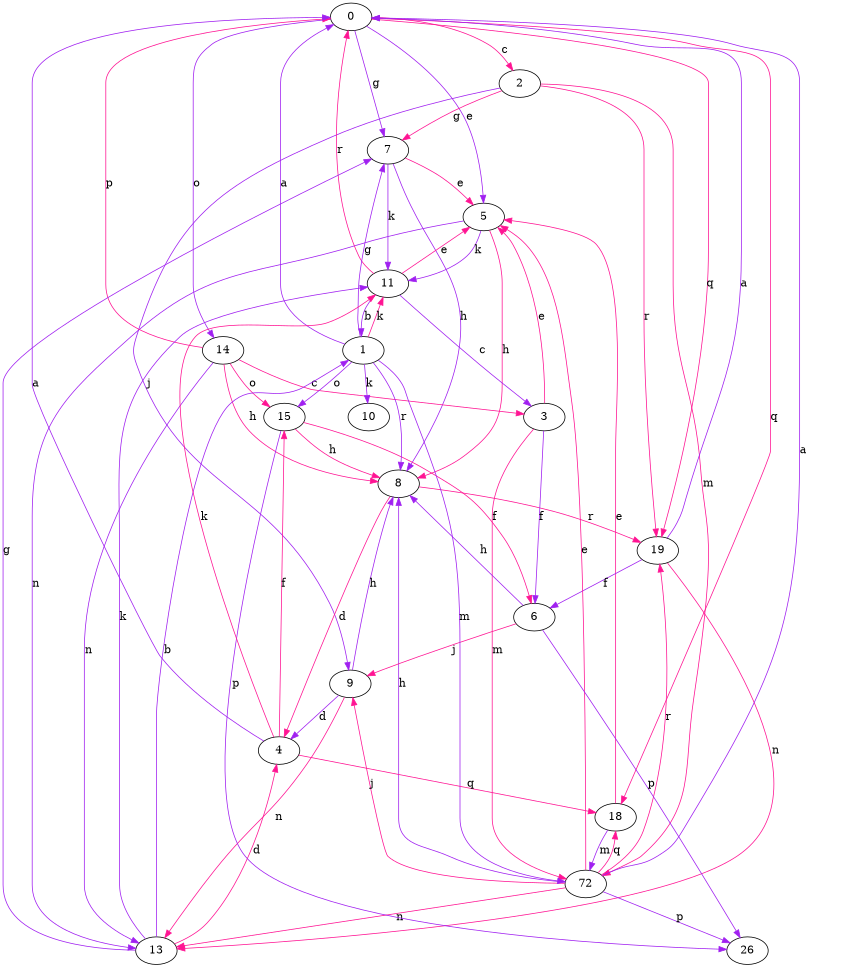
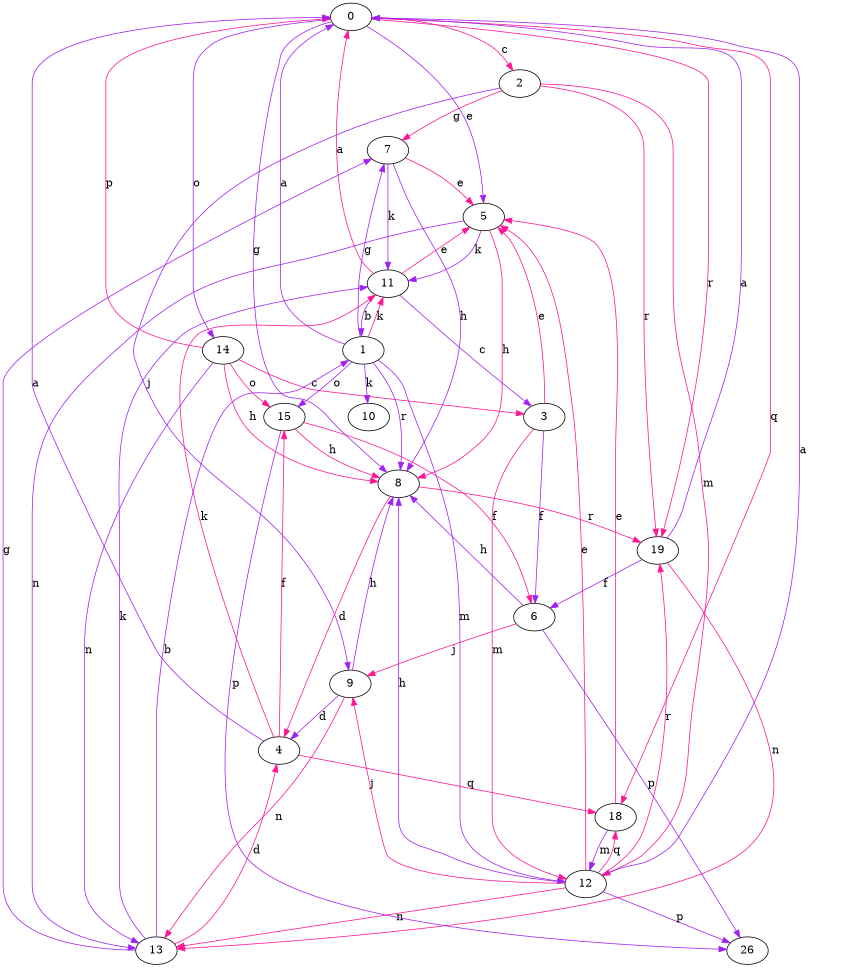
(368, 80) -> (254, 258)
(340, 150) -> (340, 150)
(710, 284) -> (710, 284)
(586, 884) -> (586, 884)
